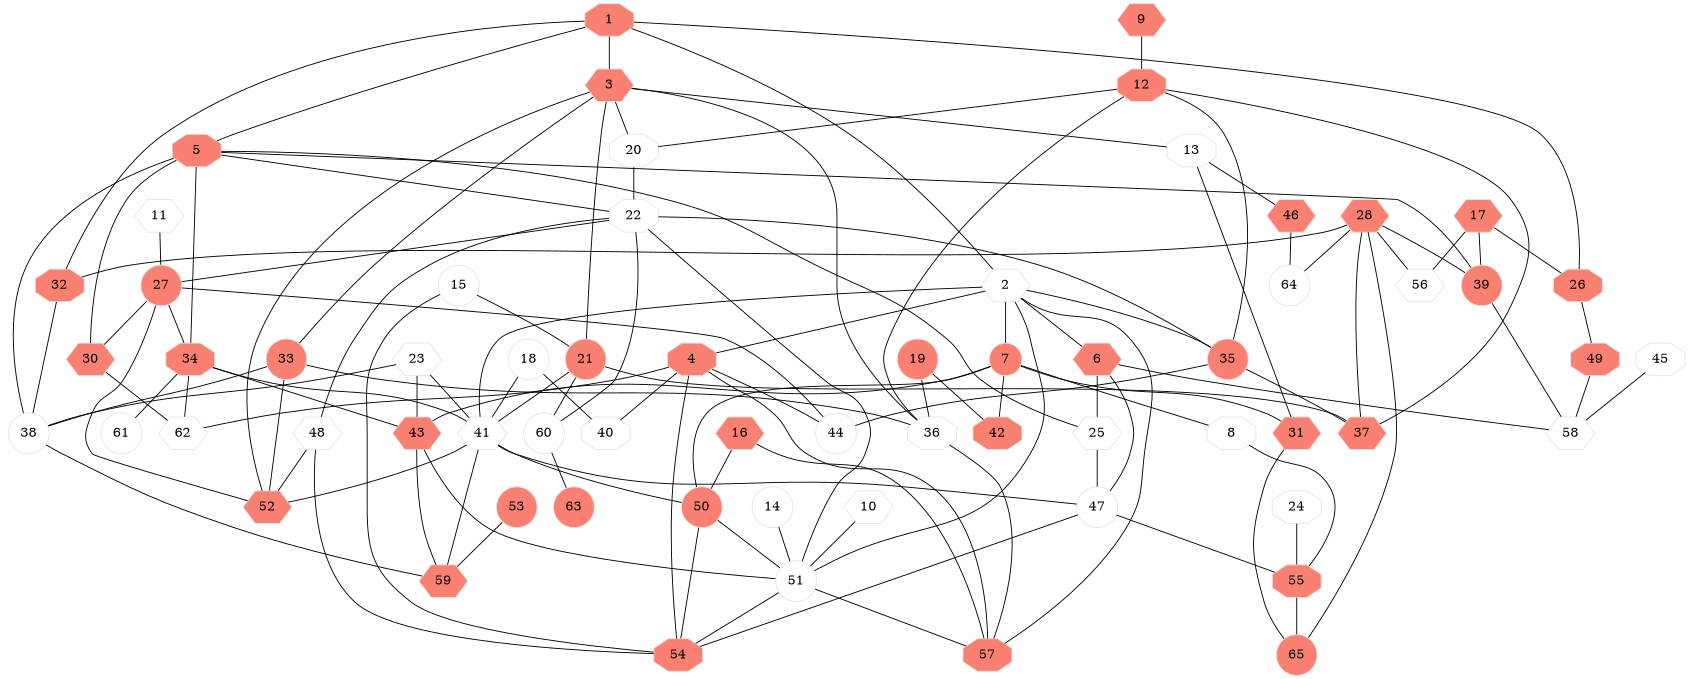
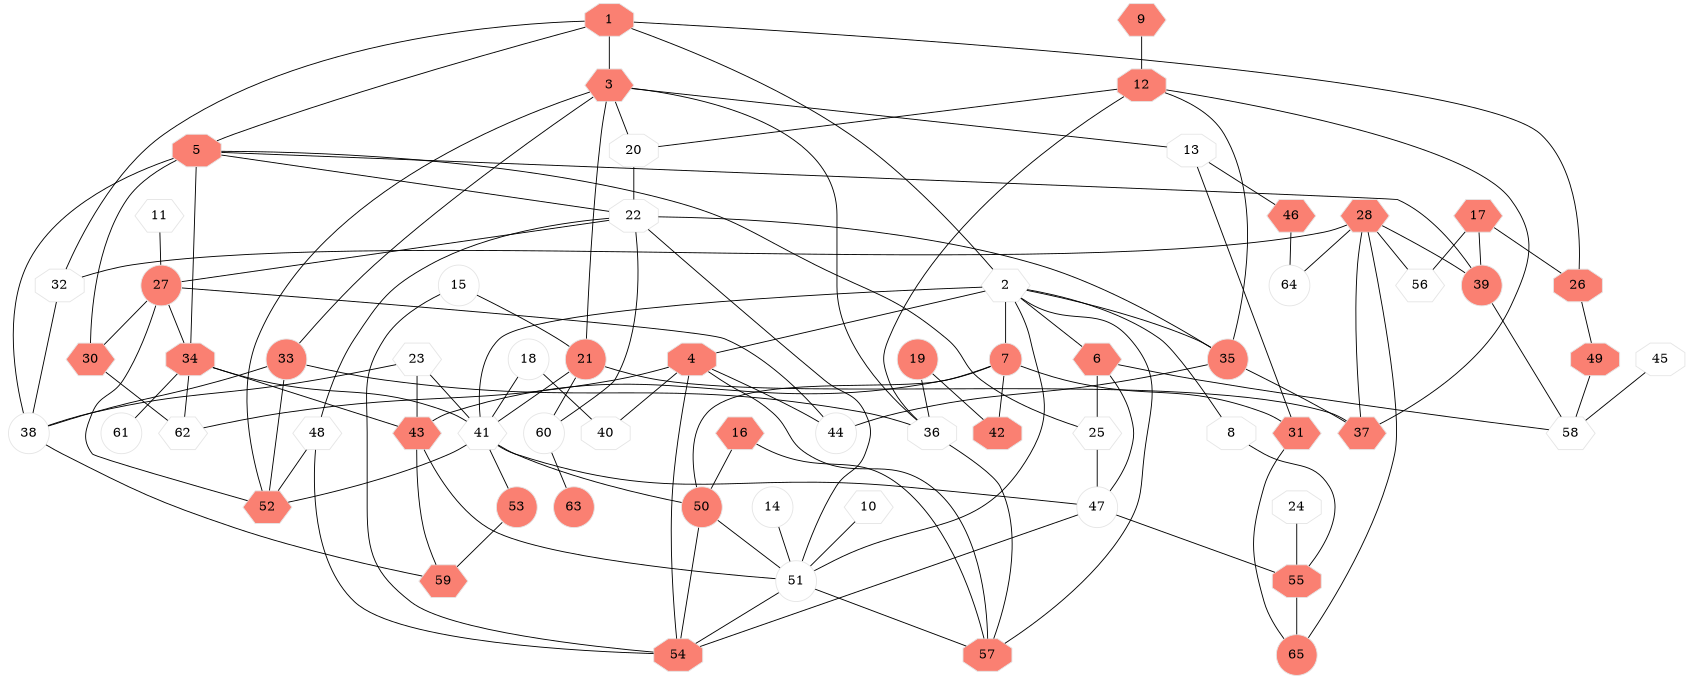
(60, 285) -> (60, 285)
(1115, 396) -> (1142, 327)
(465, 499) -> (499, 469)
